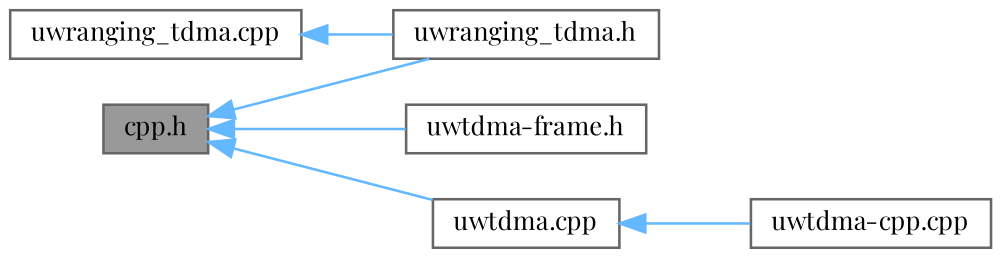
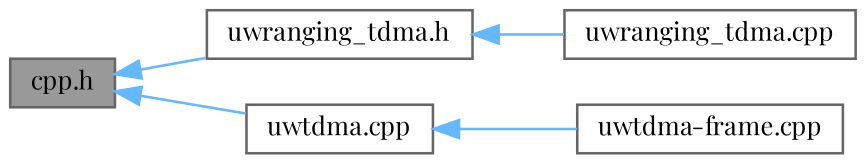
(360, 34) -> (532, 34)
(526, 129) -> none
(871, 223) -> (710, 129)
